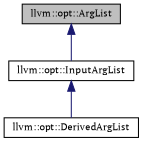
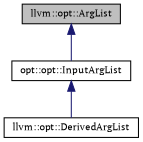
(71, 71) -> (71, 71)
